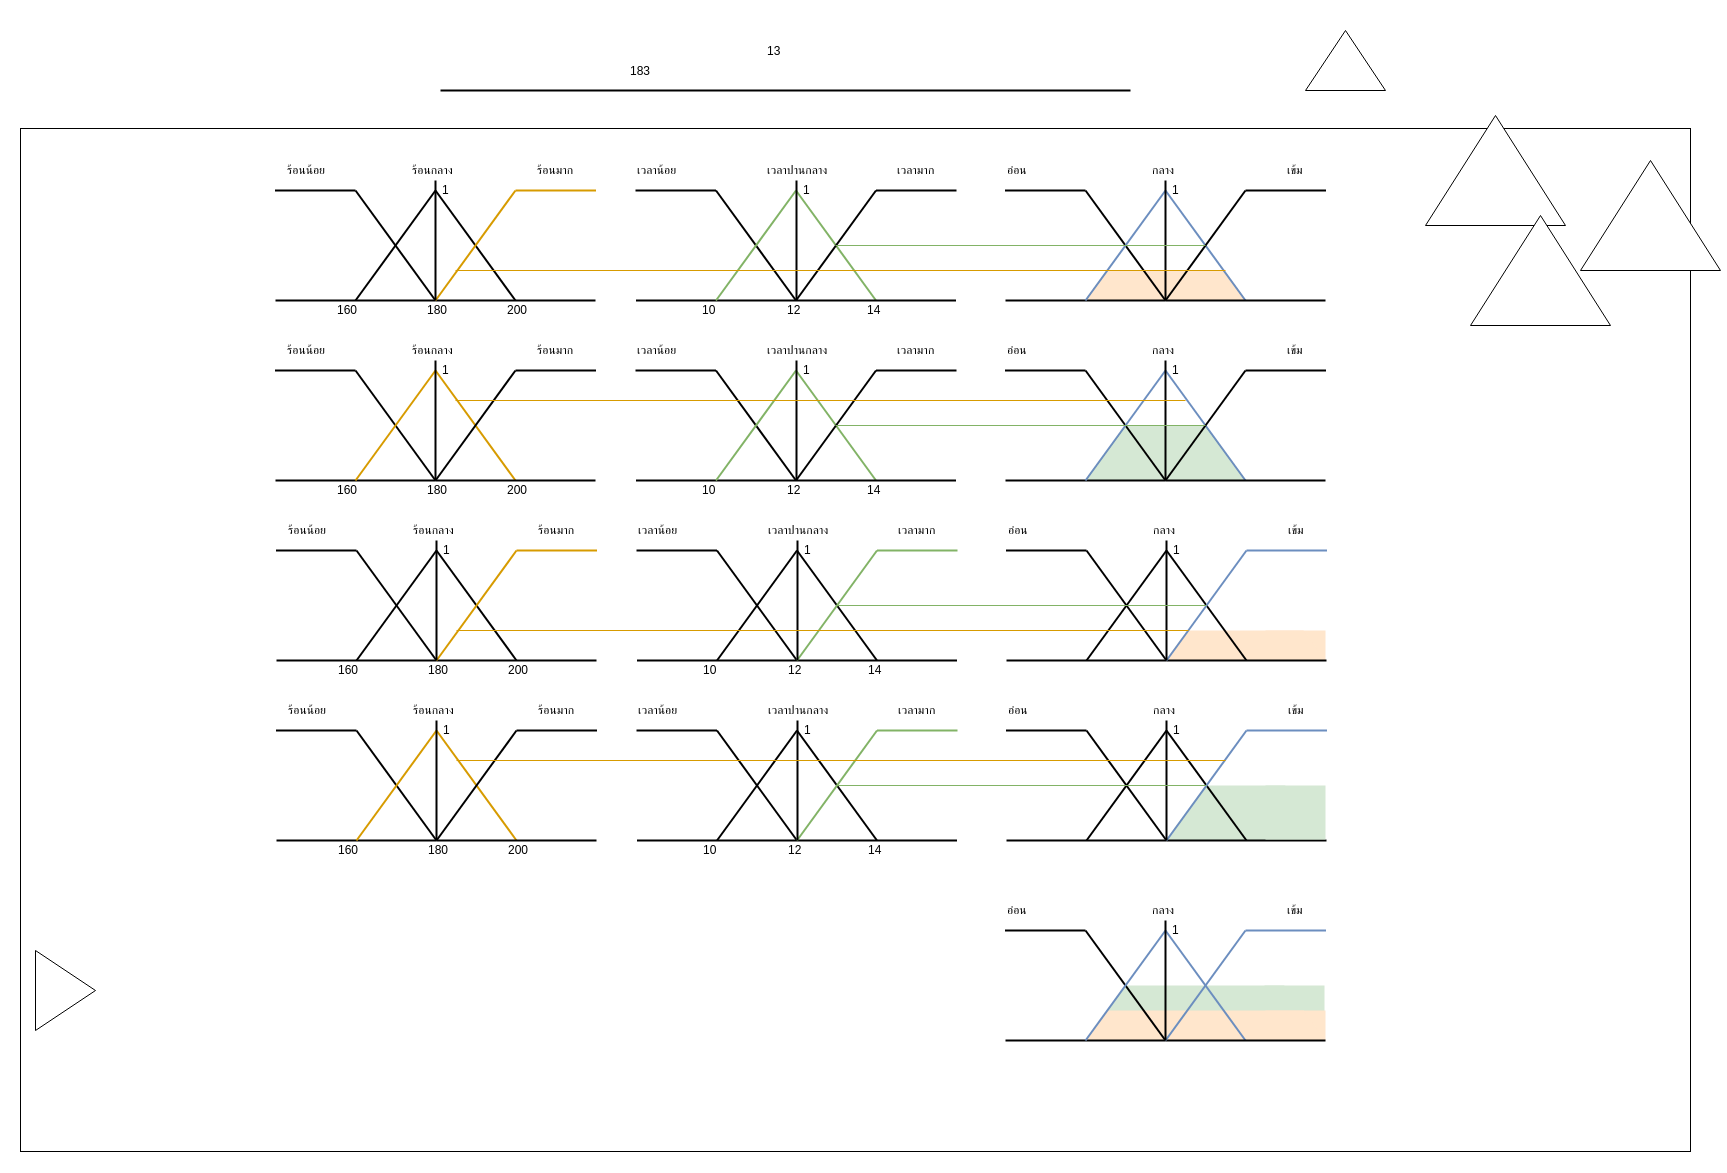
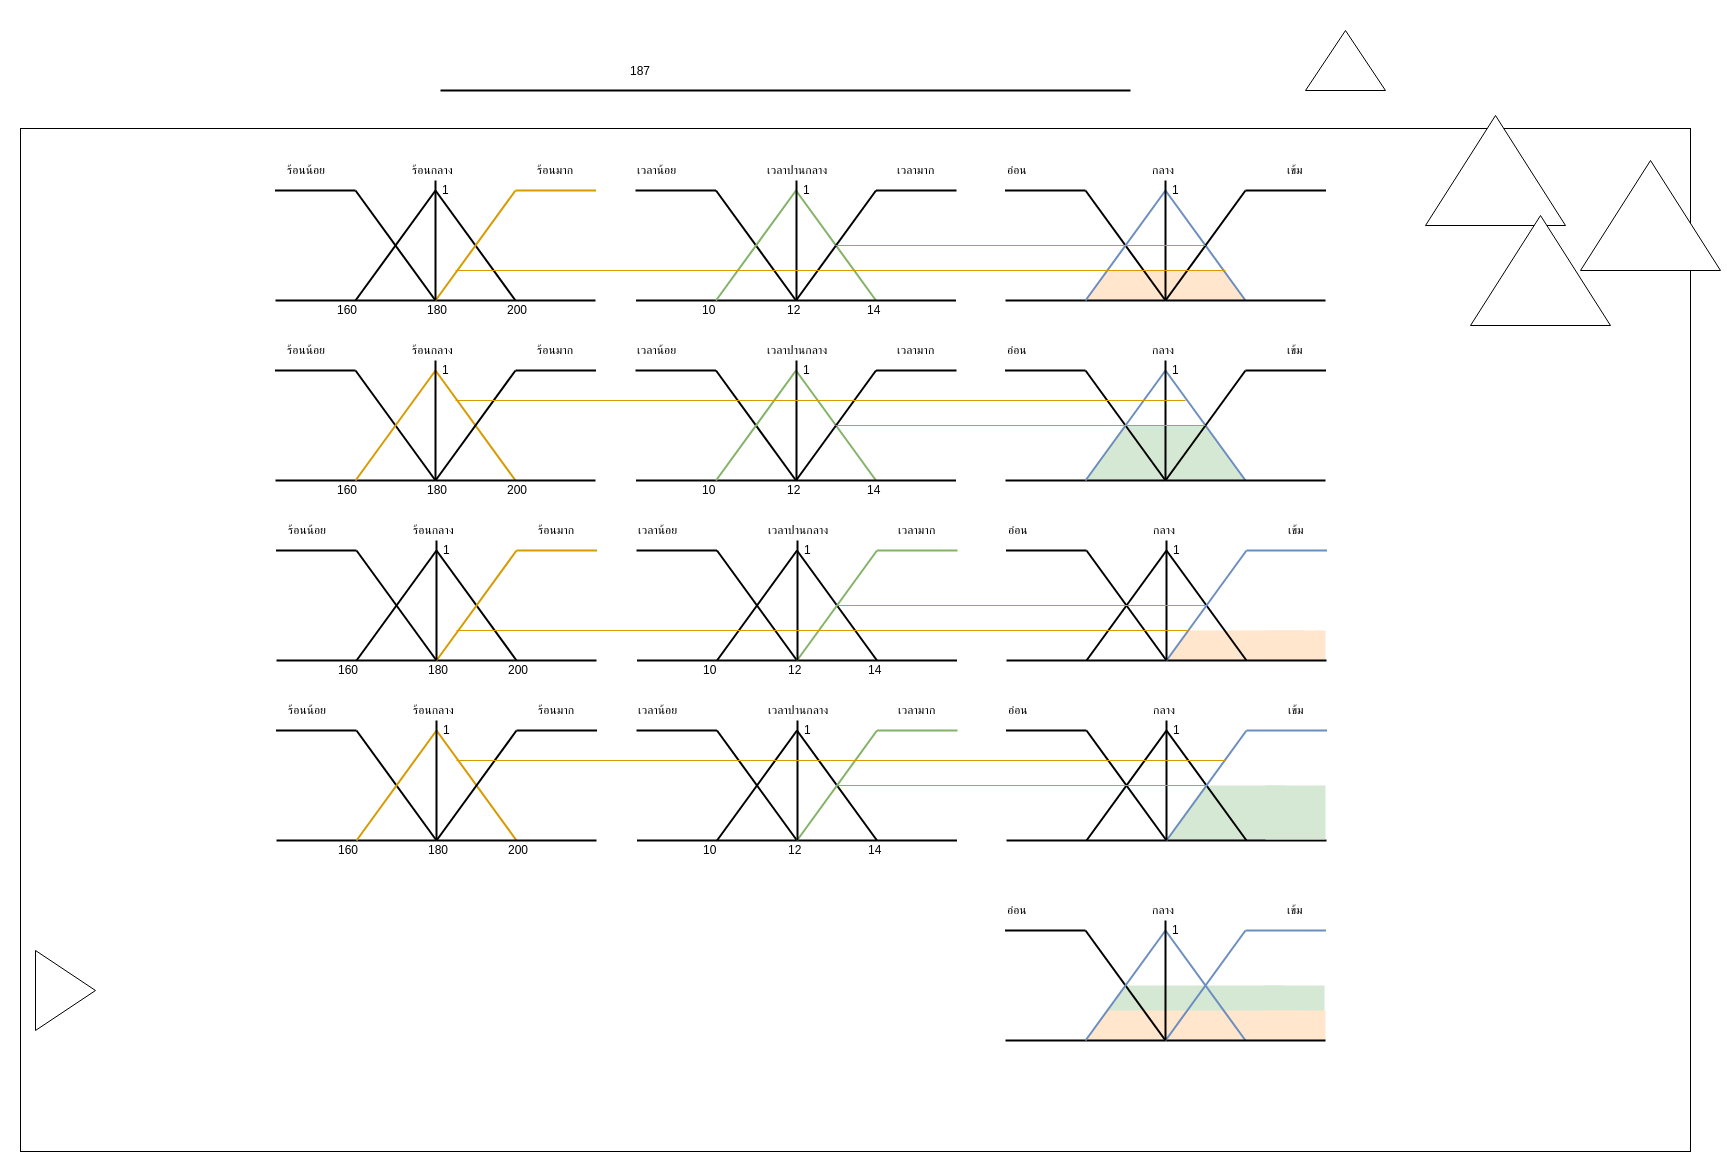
(781, 52) -> none
(641, 72) -> (641, 72)
